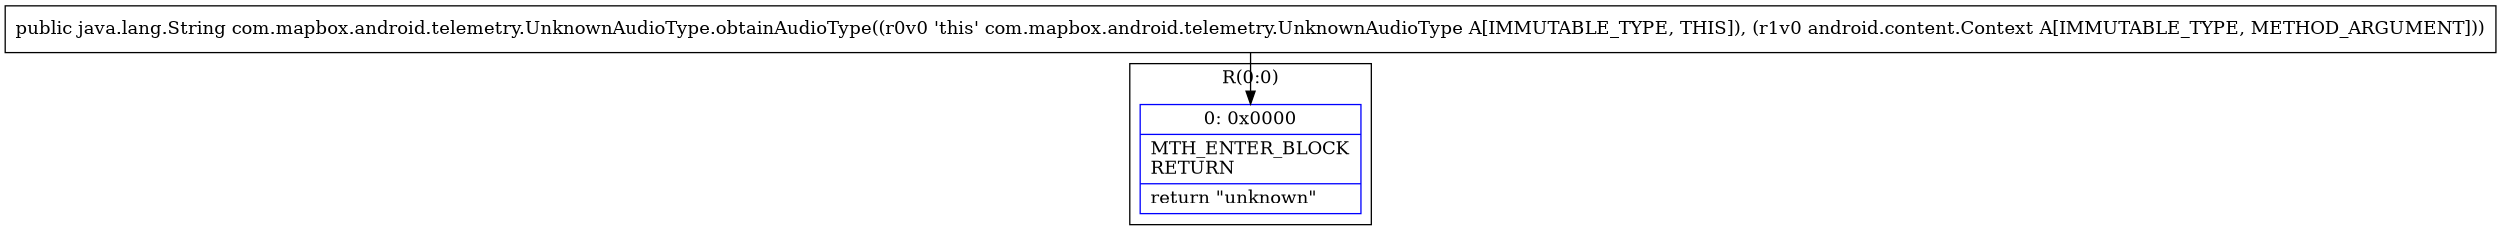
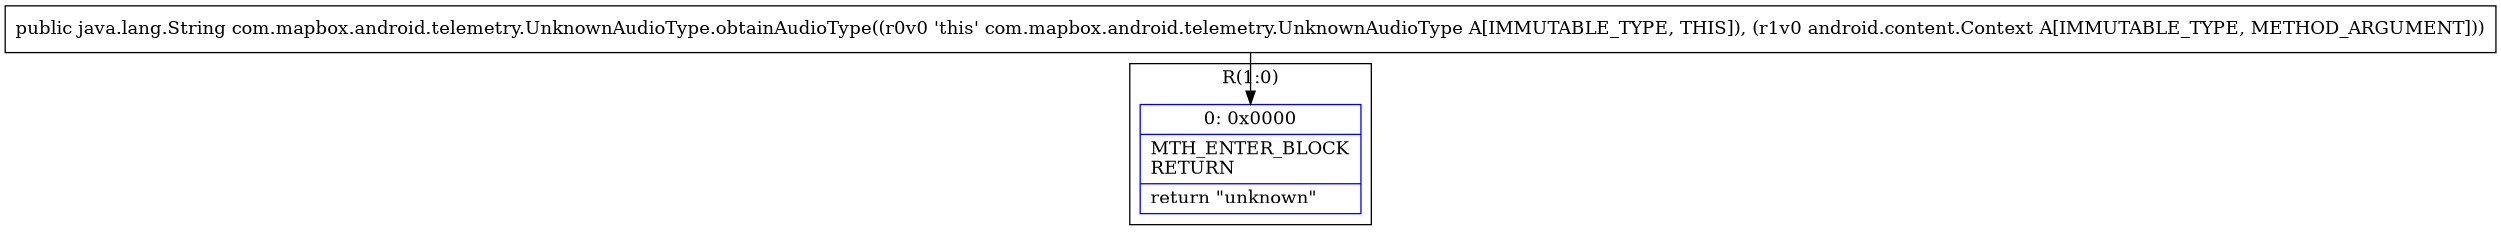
(1251, 79) -> (1251, 79)
